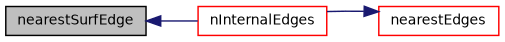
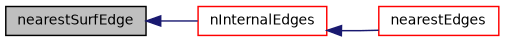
(345, 11) -> (360, 31)
